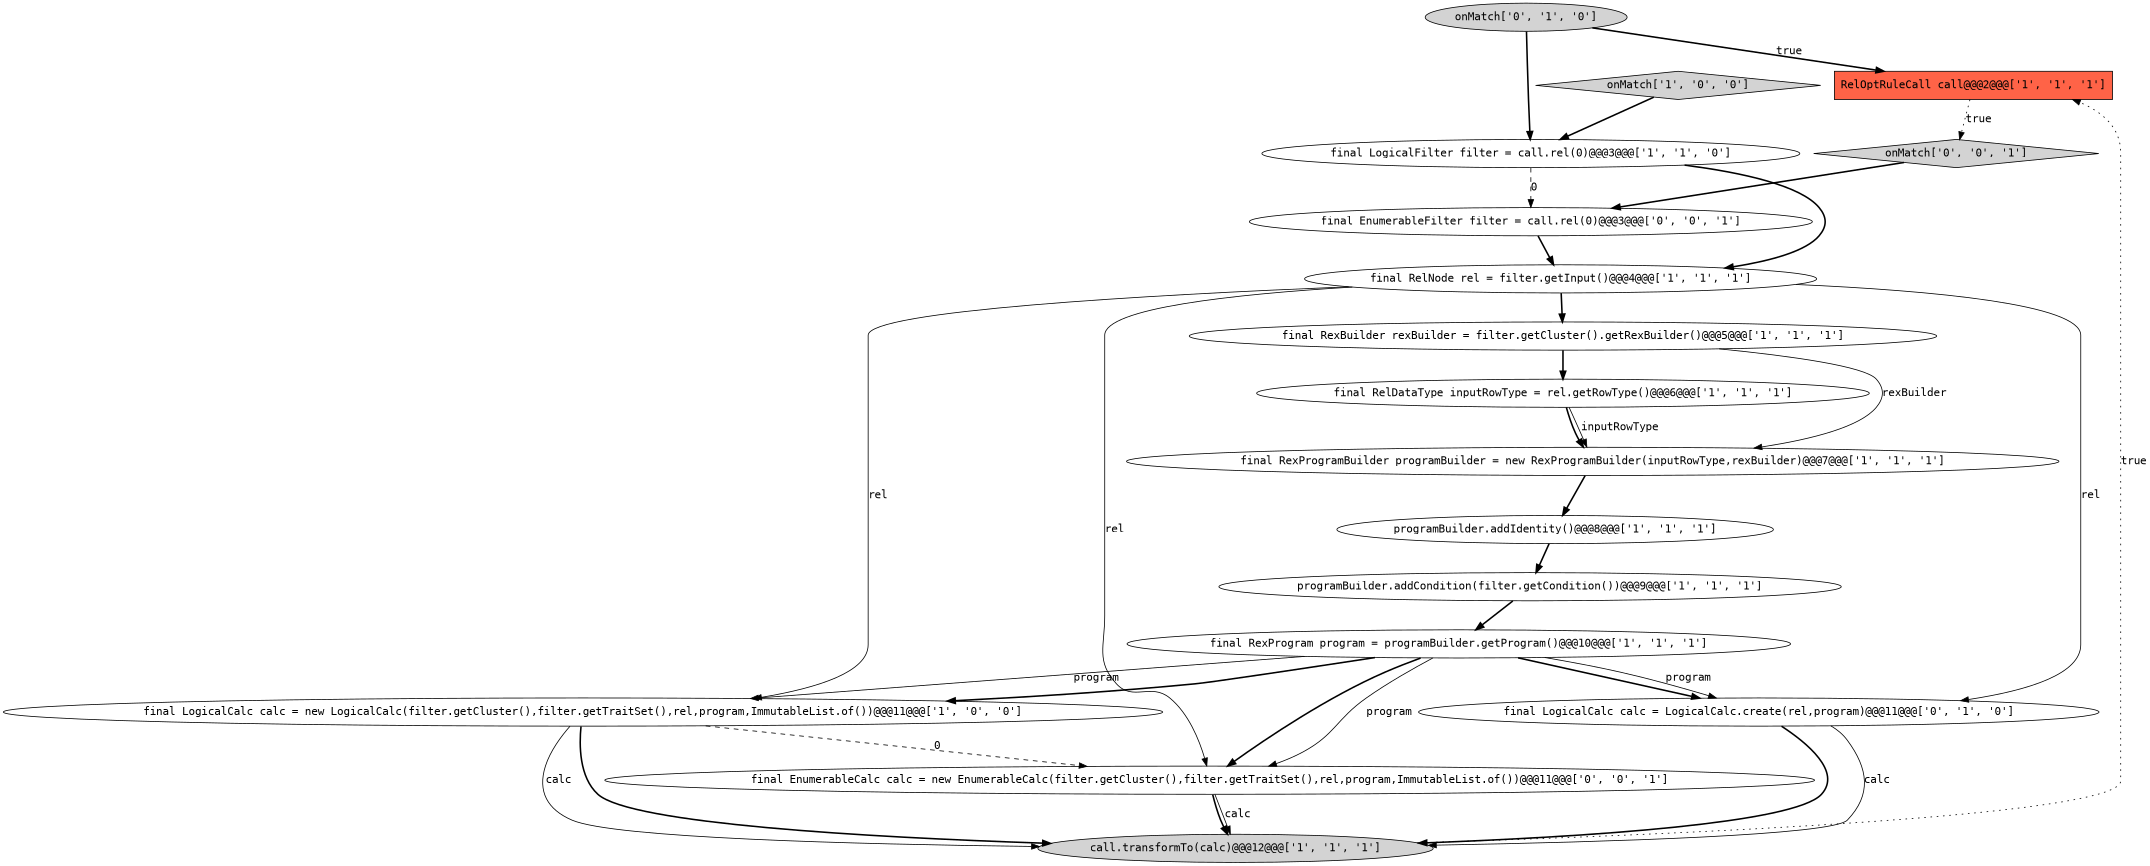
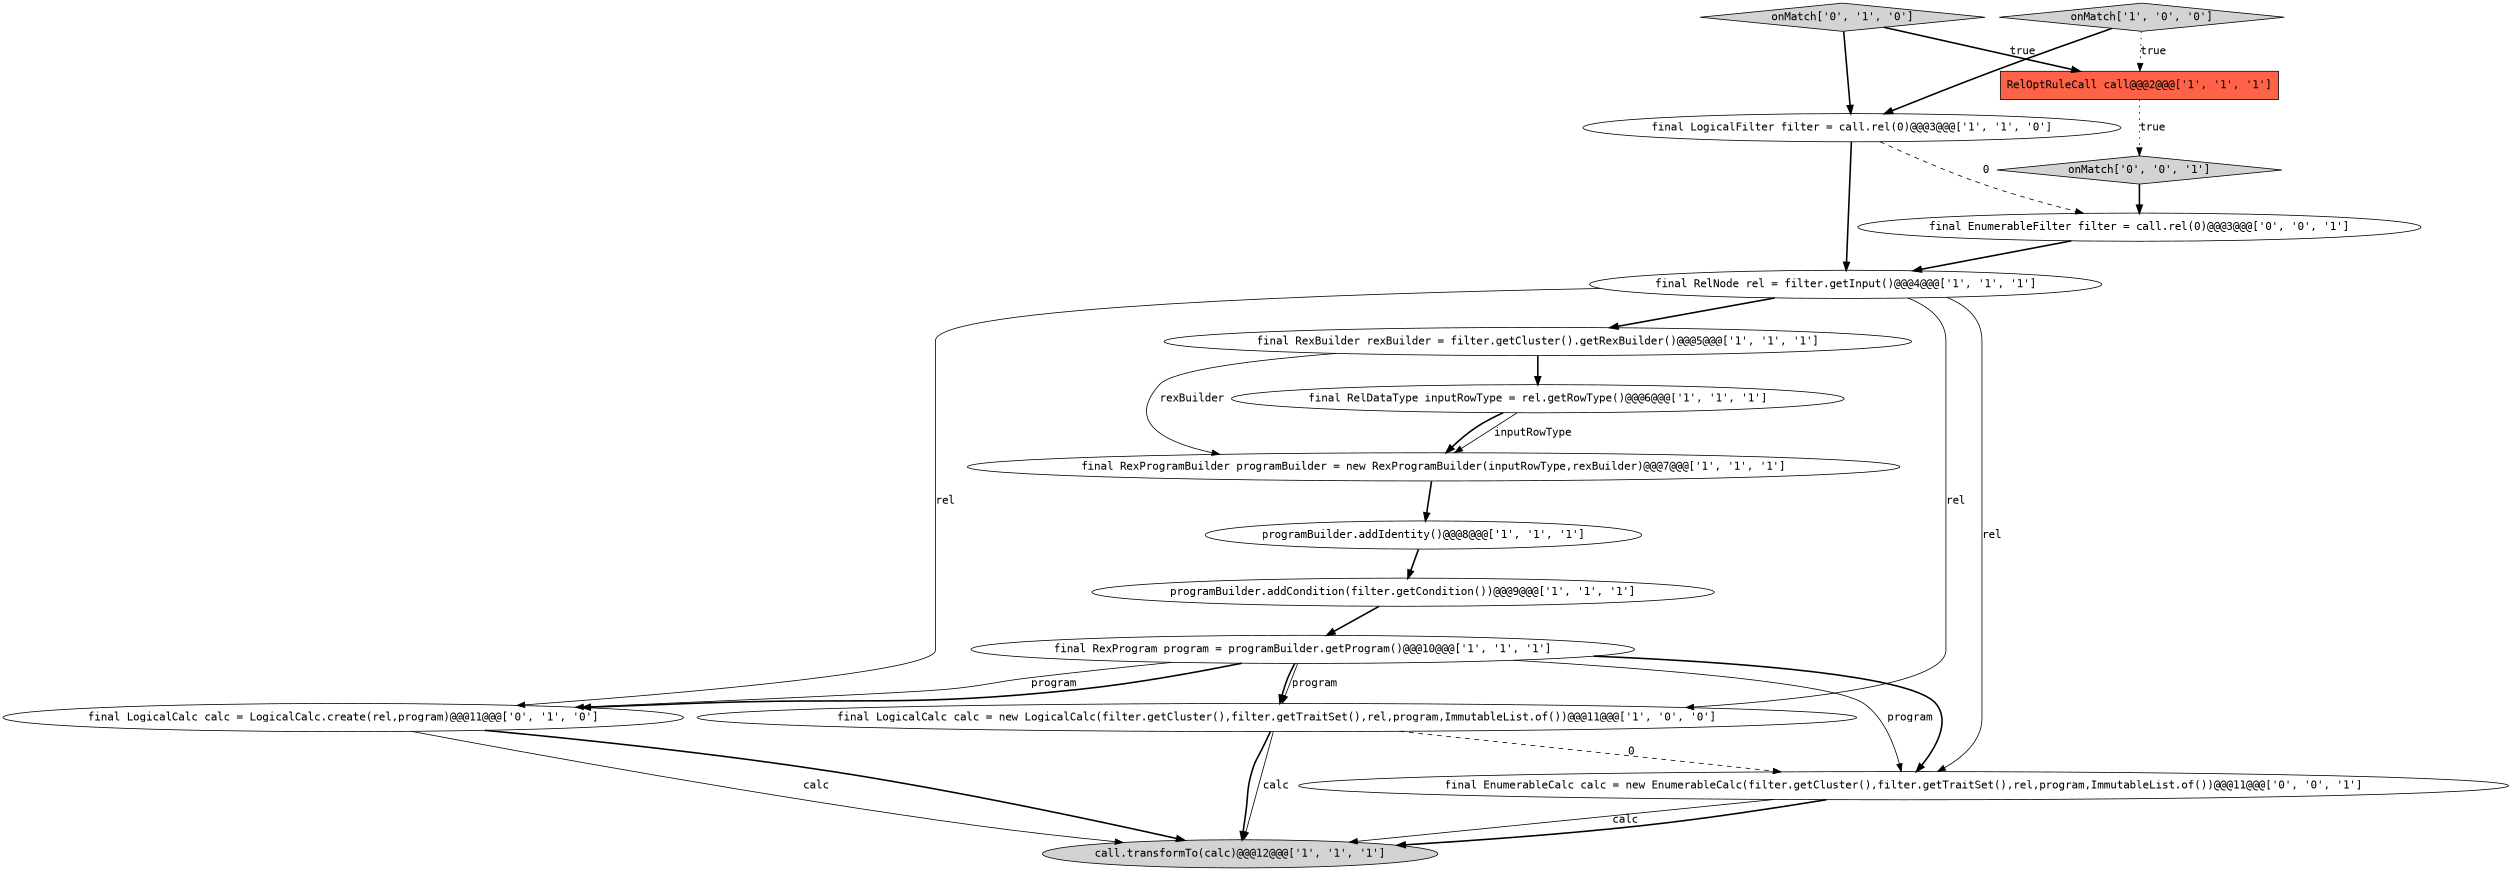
(1526, 17) -> (1843, 17)
(2116, 784) -> (2141, 47)
